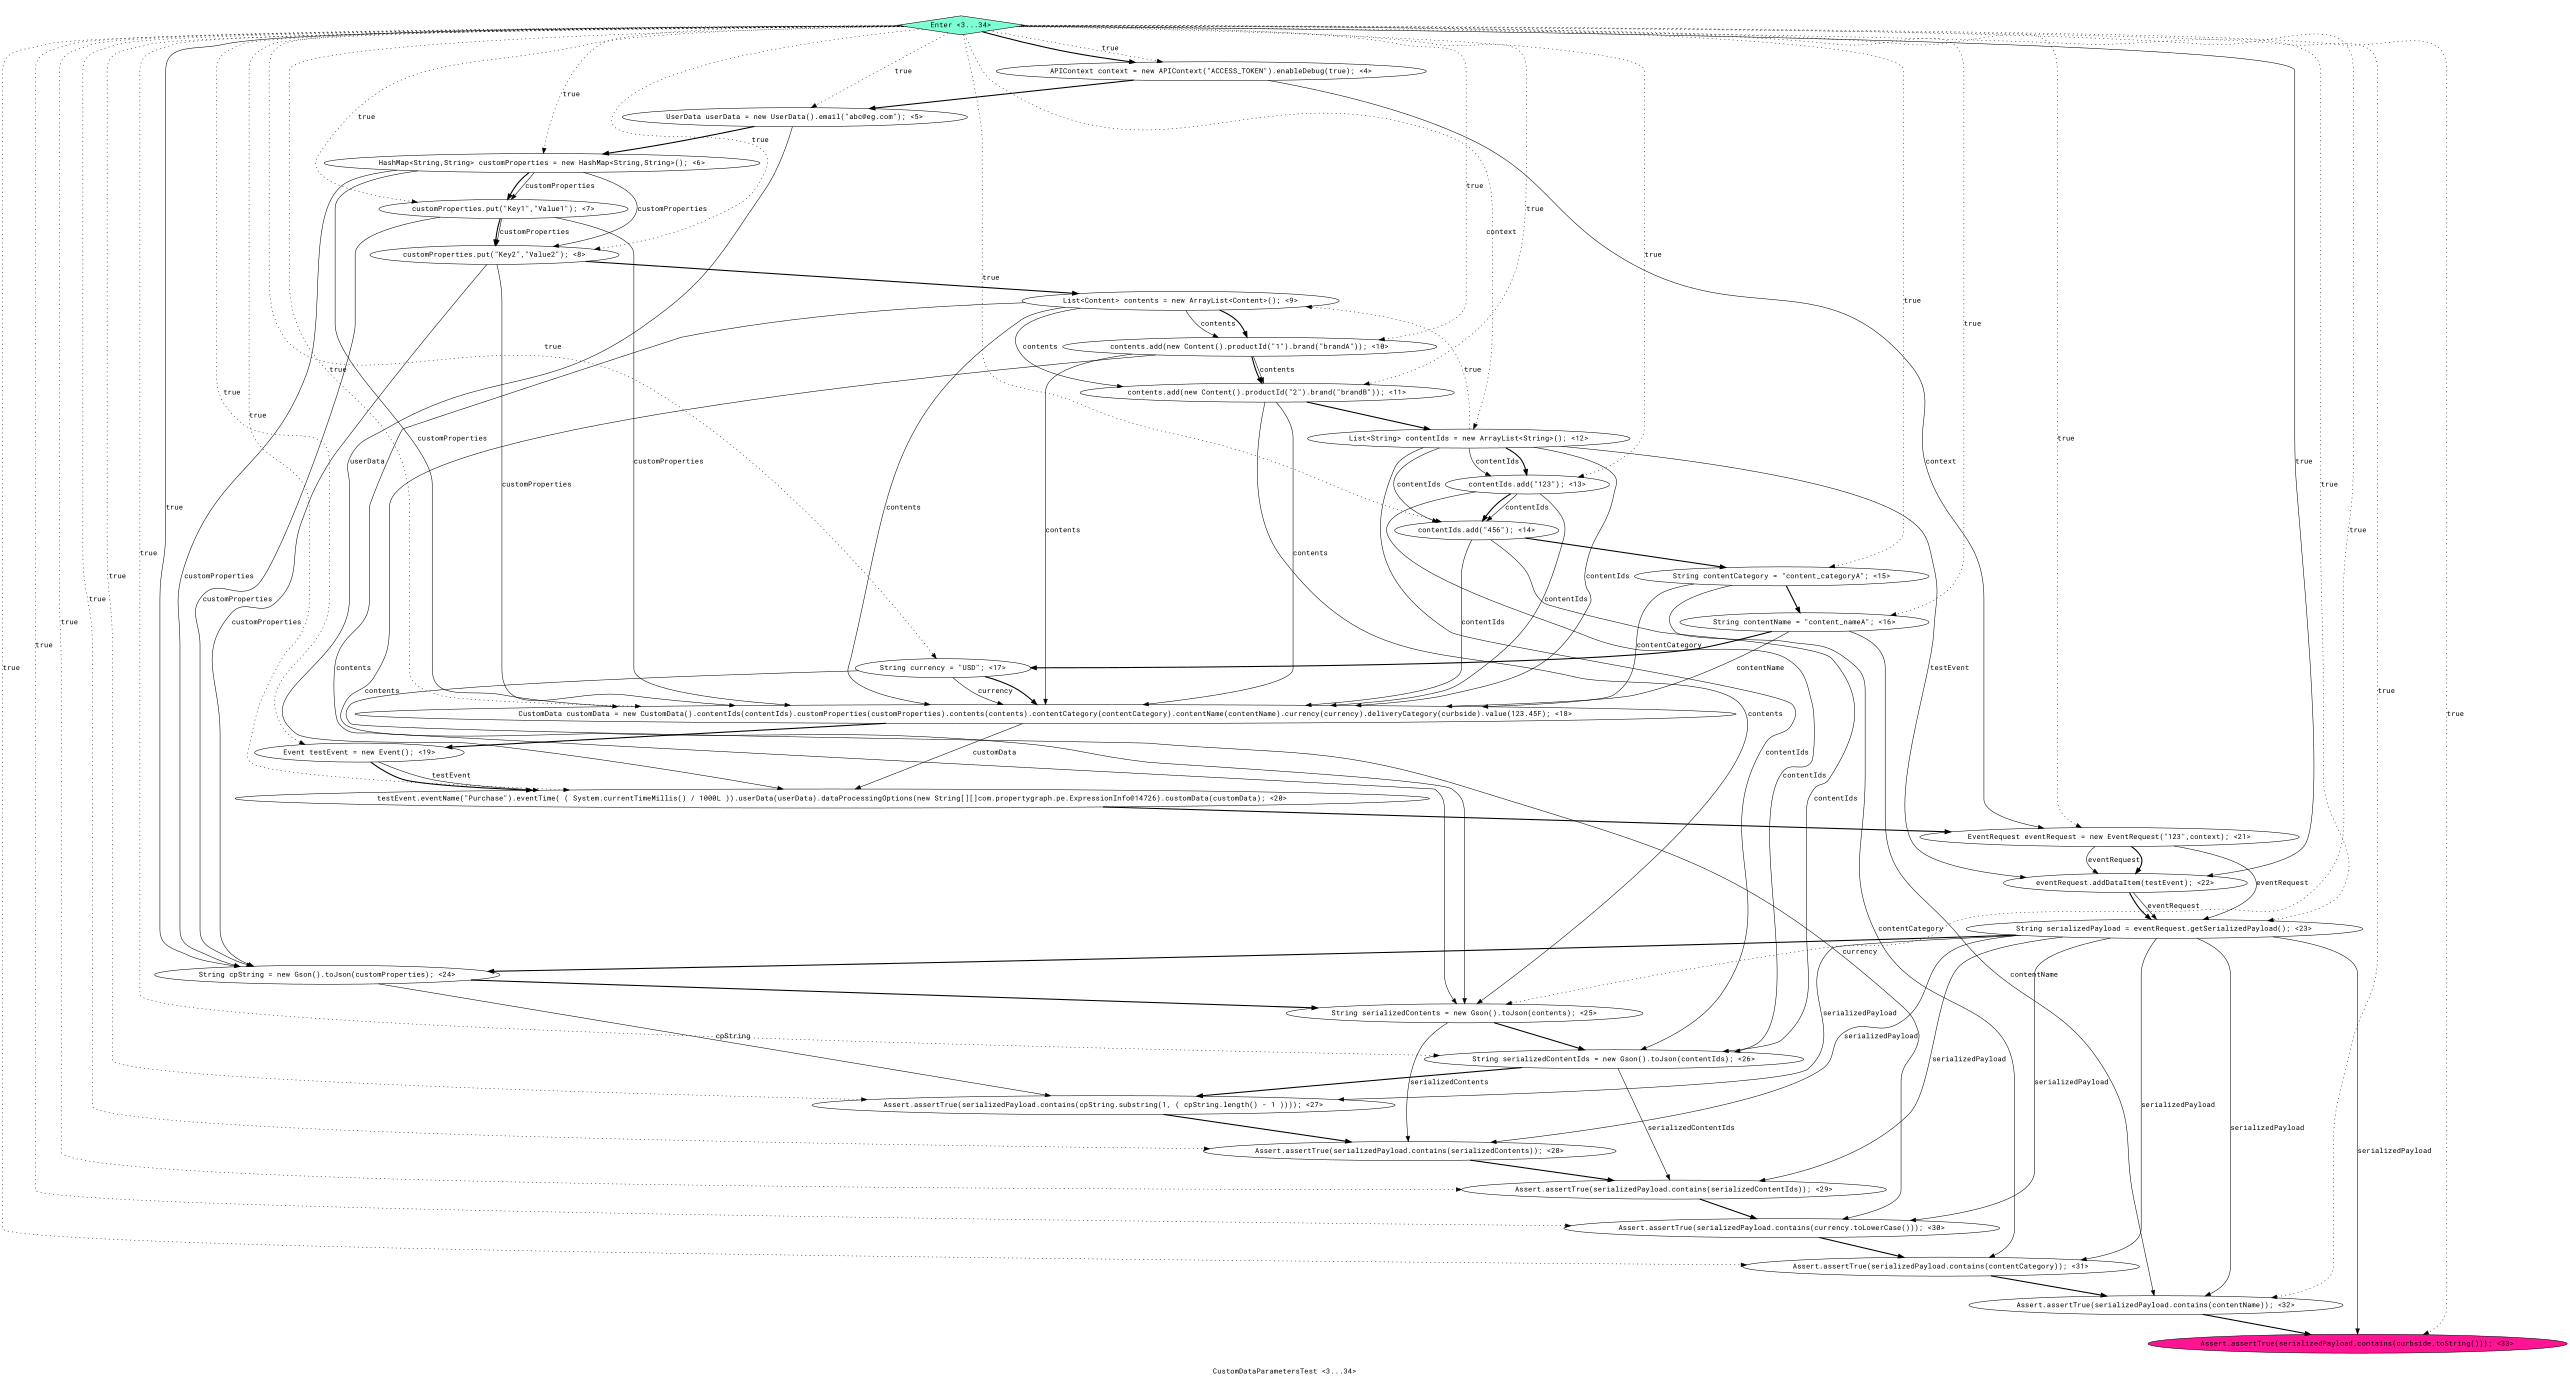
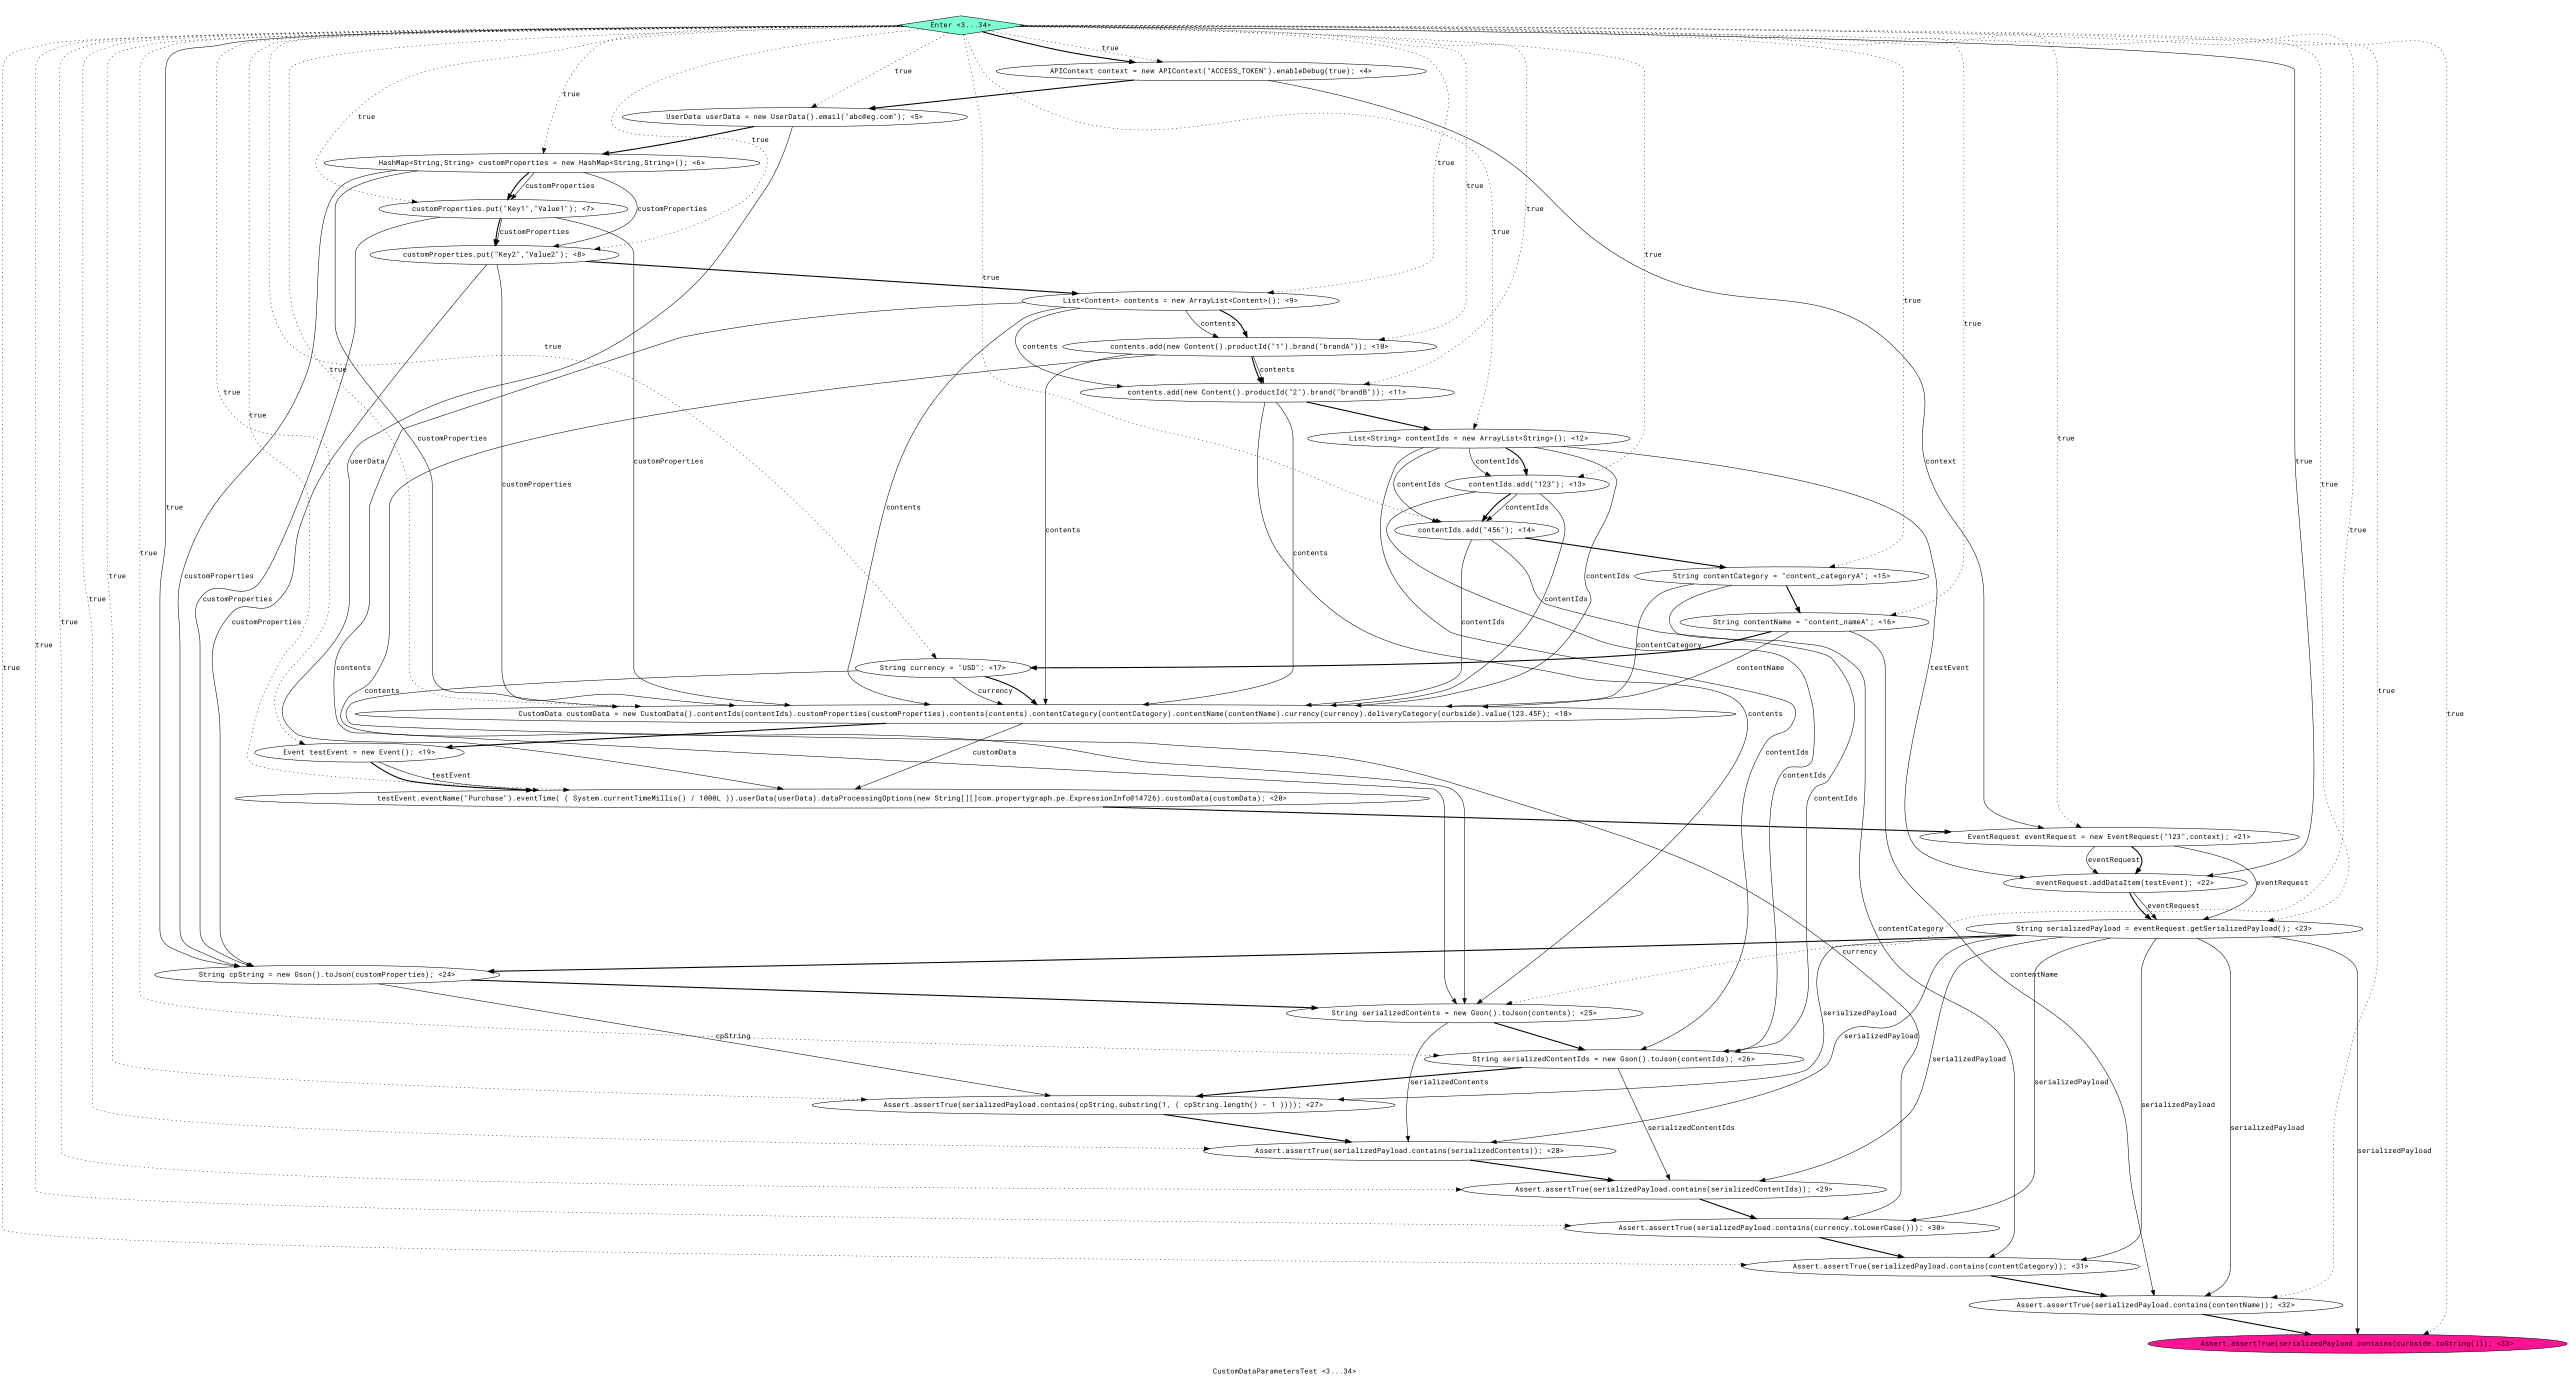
(1502, 232) -> (1502, 232)
(1421, 327) -> (1410, 52)
